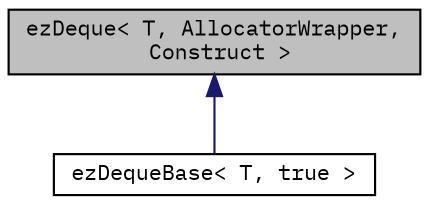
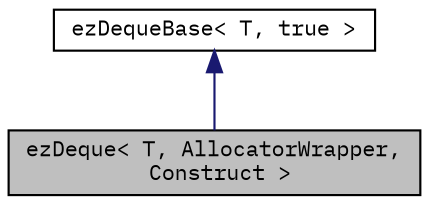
(214, 125) -> (214, 102)
